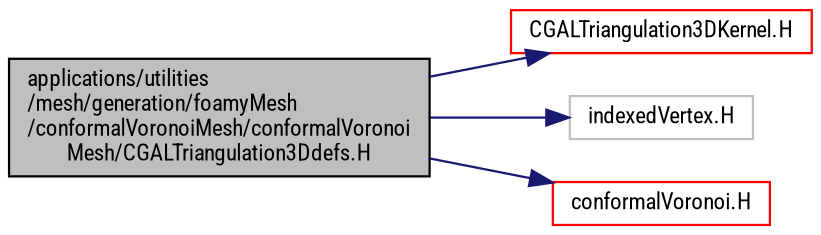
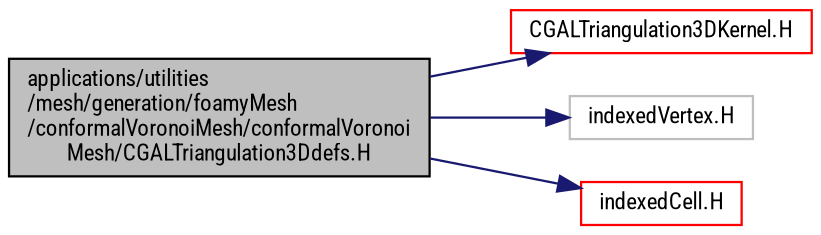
(661, 204) -> (661, 204)
